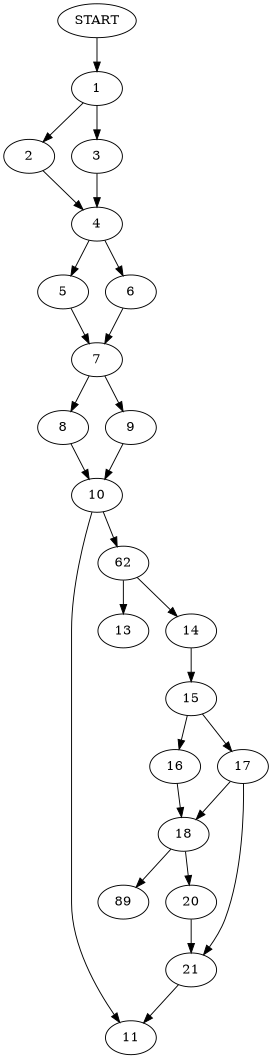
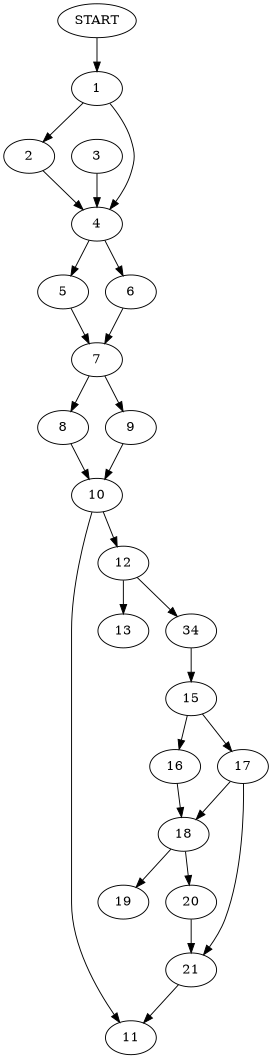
(97, 118) -> (134, 151)
(123, 563) -> (123, 563)
(191, 631) -> (191, 631)
(123, 902) -> (123, 902)
